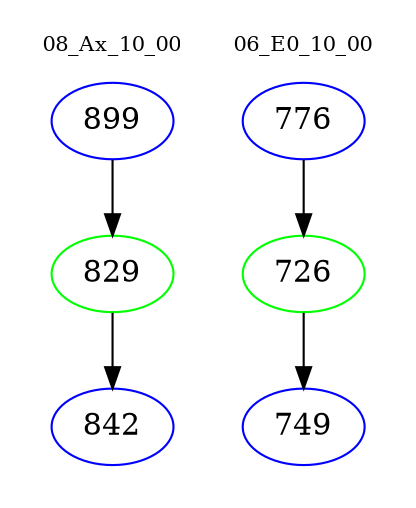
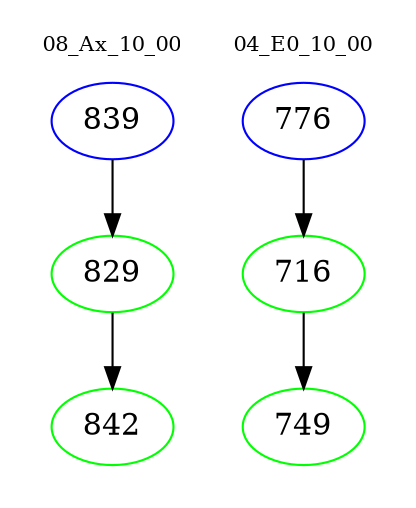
(304, 46) -> (304, 46)
(113, 121) -> (113, 121)
(304, 274) -> (304, 274)
(113, 427) -> (113, 427)
(304, 427) -> (304, 427)
